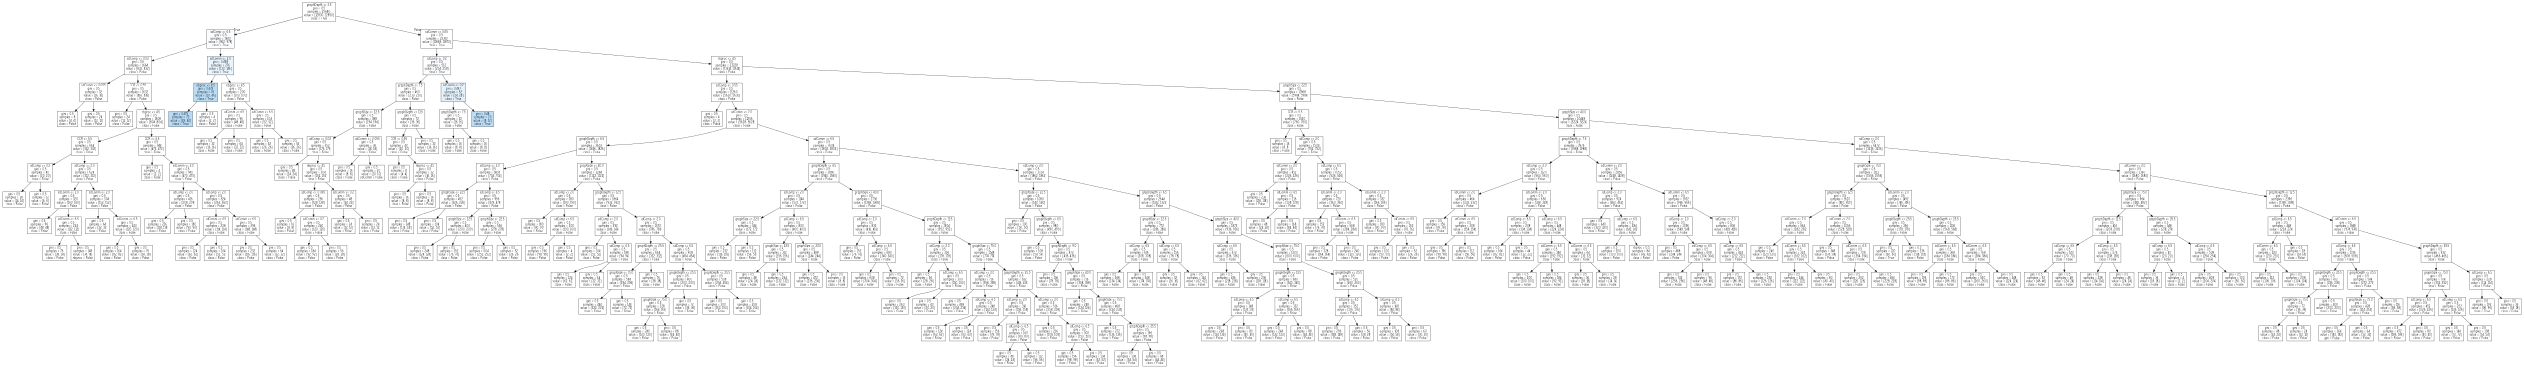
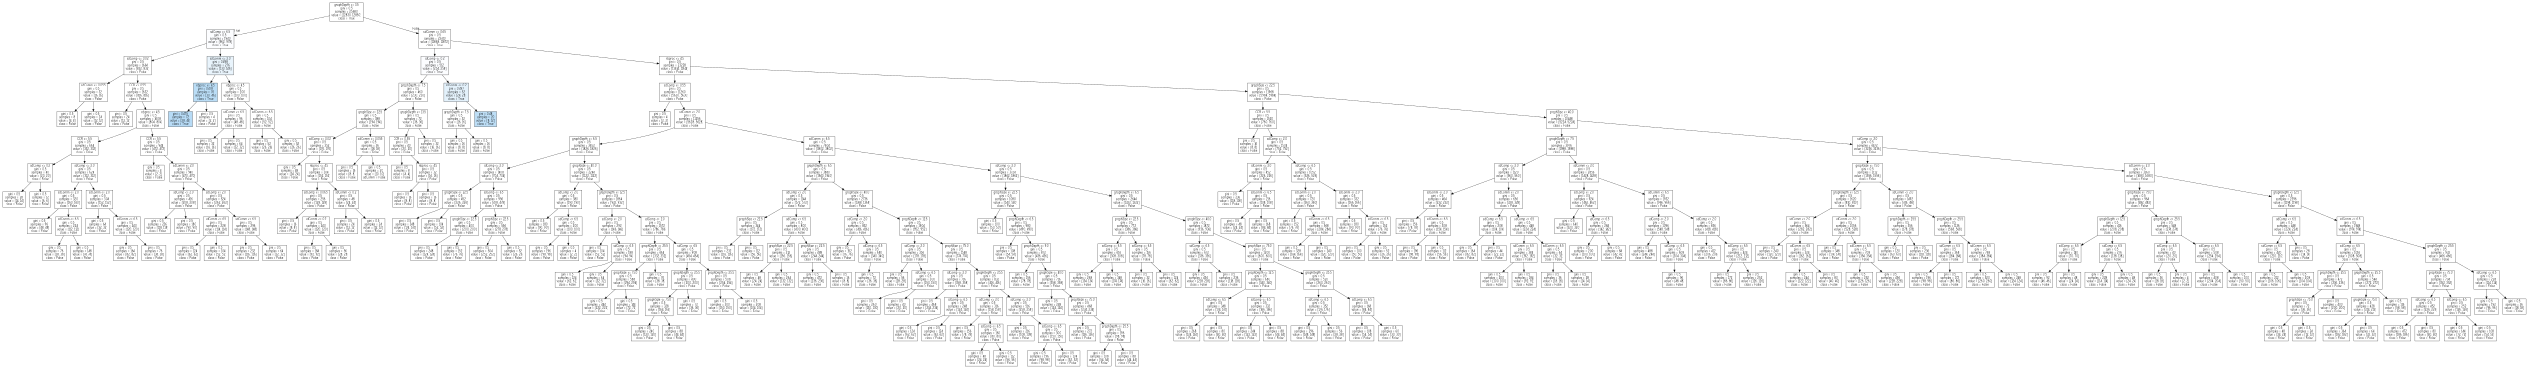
(83, 253) -> (82, 253)
(1641, 253) -> (1613, 253)
none -> (1706, 253)
(1886, 253) -> (1890, 253)
(865, 280) -> none
(1673, 280) -> none
(2482, 307) -> (2486, 307)
(2332, 333) -> (2336, 333)
